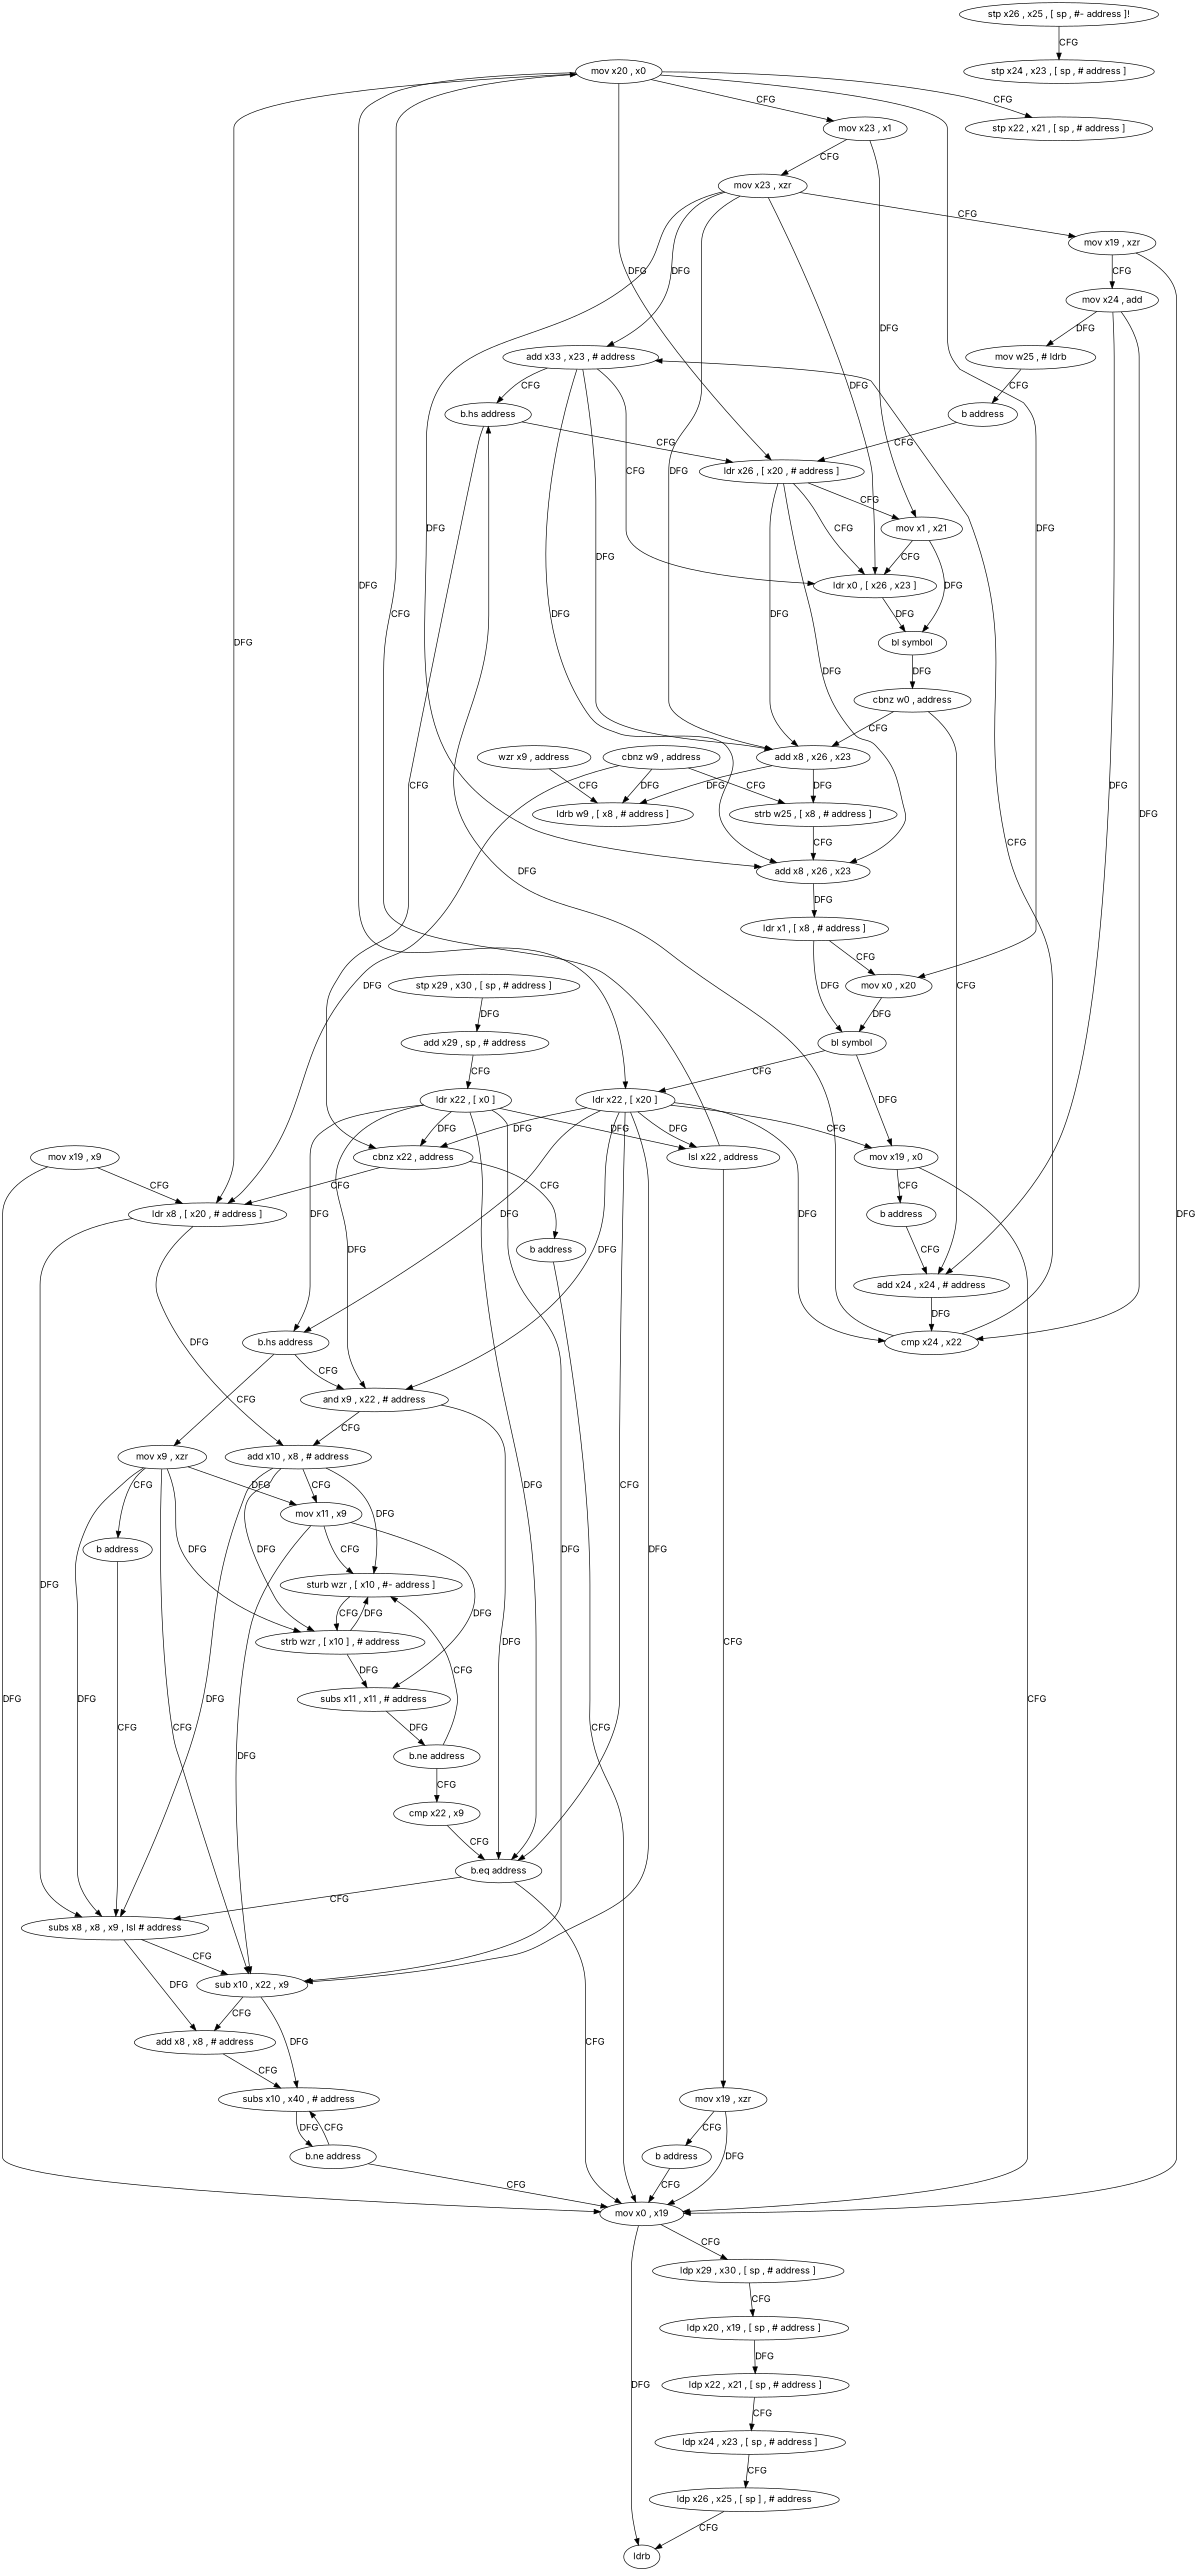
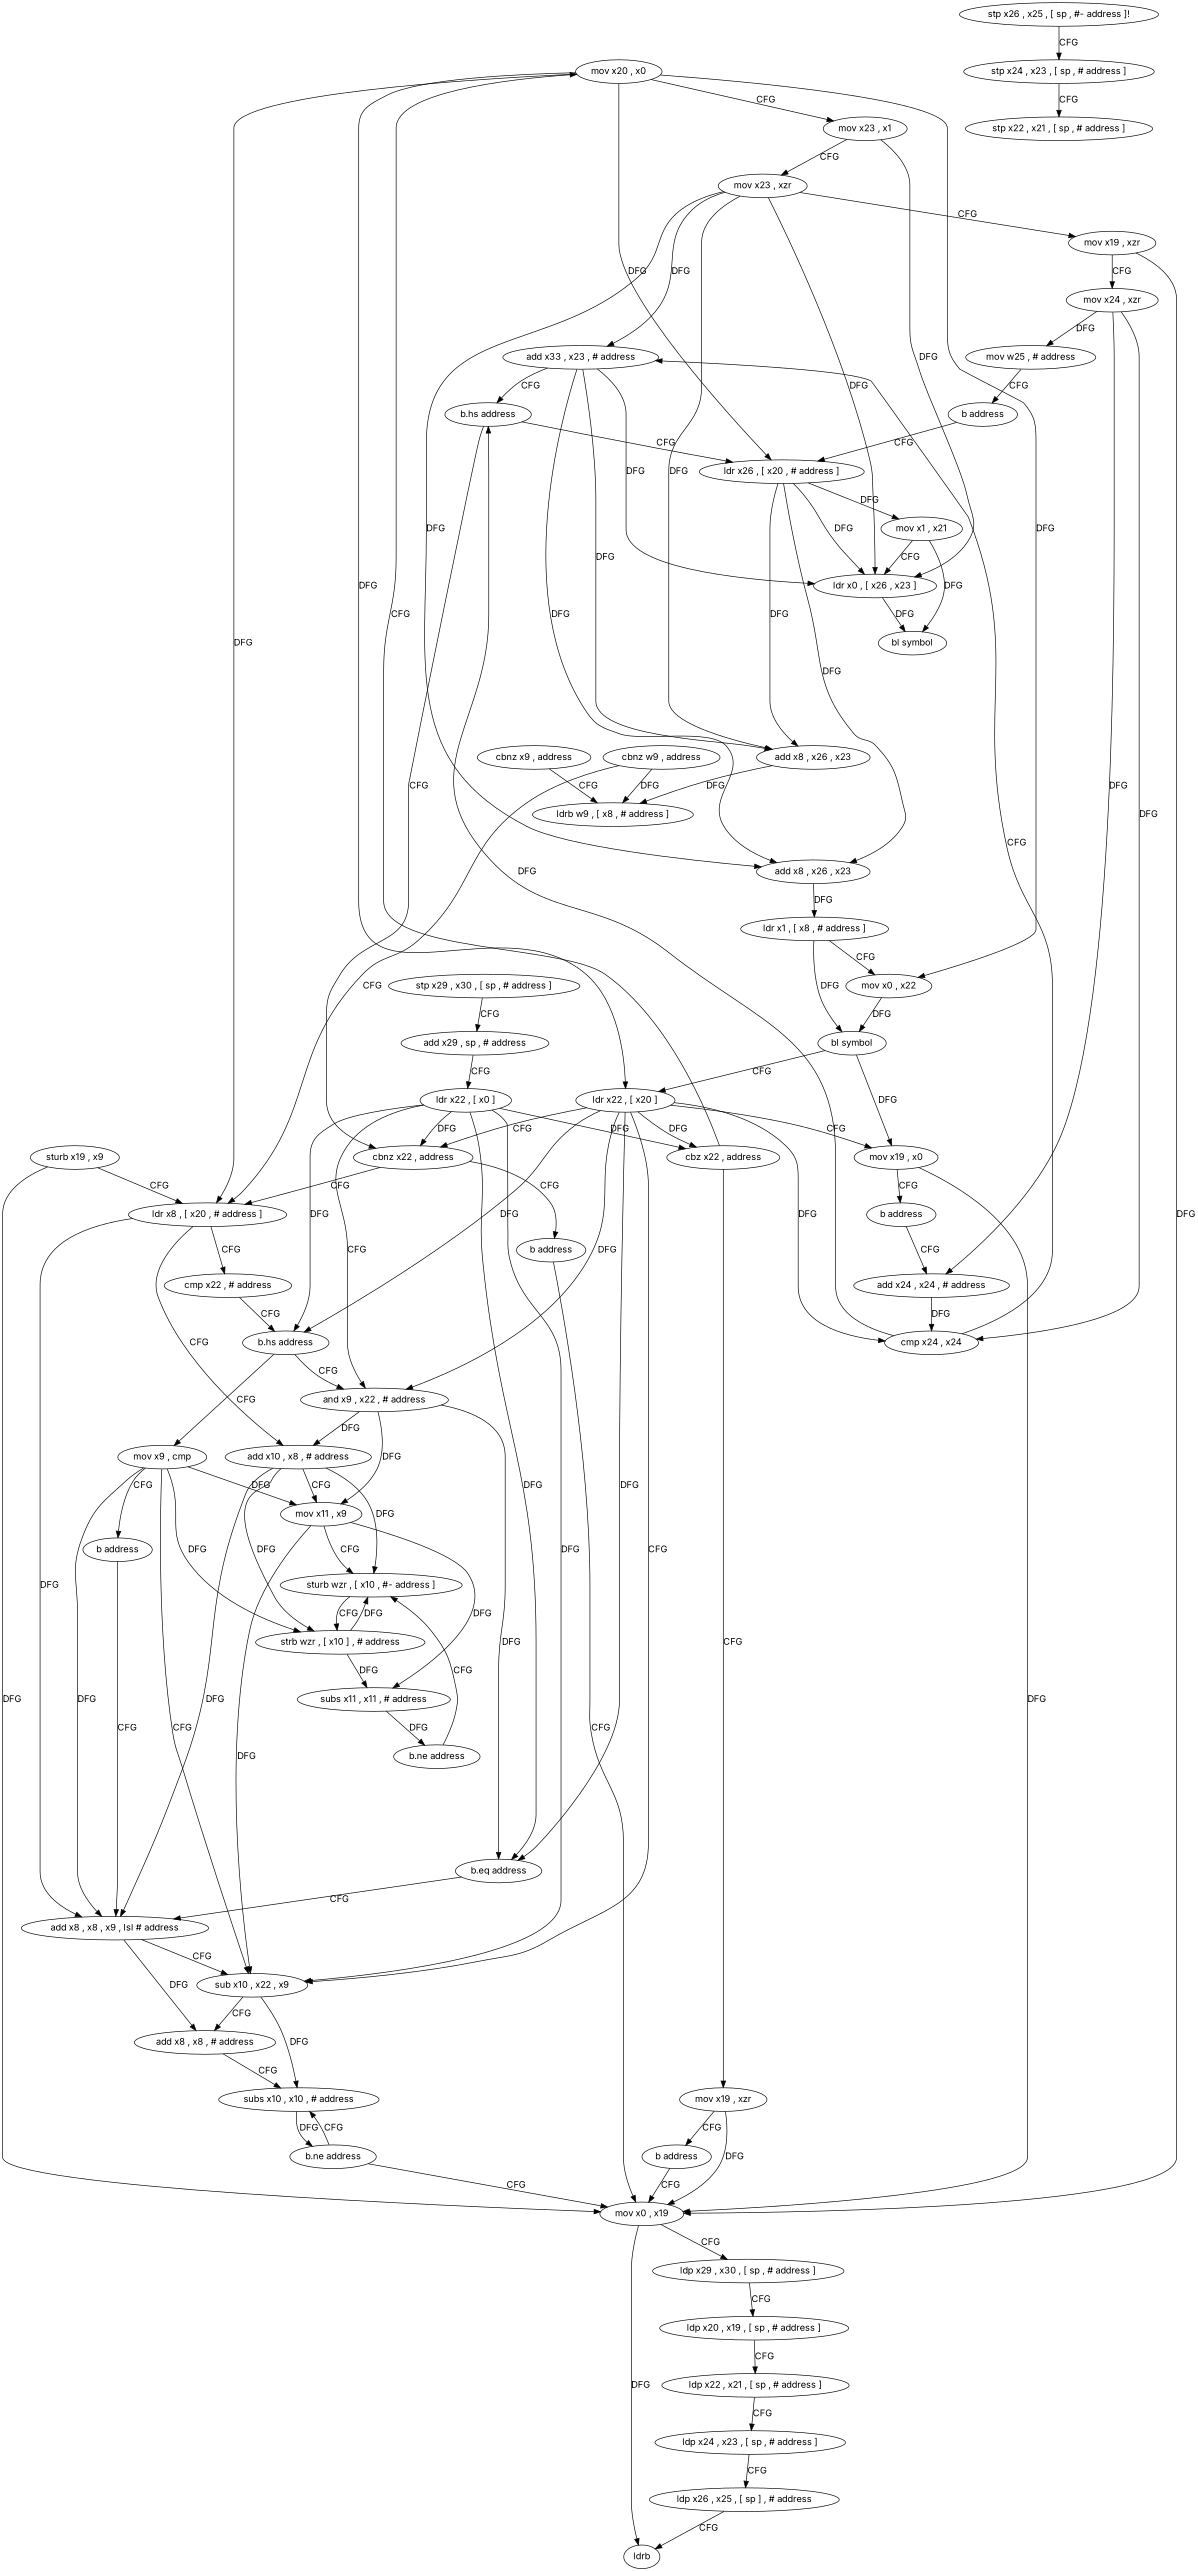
(846, 80) -> (1059, 97)
(1112, 300) -> (1112, 300)
(880, 328) -> (919, 370)
(1031, 357) -> (1031, 357)
(636, 472) -> (636, 472)
(870, 500) -> (870, 500)
(844, 529) -> (844, 529)
(912, 700) -> none
(534, 757) -> (534, 757)
(813, 815) -> none
(372, 986) -> (372, 986)
(889, 986) -> (889, 986)
(490, 1015) -> (490, 1015)
(523, 1129) -> (523, 1129)
(75, 1158) -> (75, 1158)
(723, 1158) -> (723, 1158)
(357, 1250) -> (357, 1250)
none -> (228, 1286)
(199, 1343) -> (199, 1343)
(932, 1343) -> (932, 1343)
(351, 1429) -> (351, 1429)
(162, 1457) -> (162, 1457)
none -> (380, 1462)
(630, 1486) -> (630, 1486)
(658, 1550) -> (658, 1550)
(1037, 1700) -> (1037, 1700)
(437, 1814) -> none
(115, 1928) -> (115, 1928)
(585, 2034) -> none
(299, 2100) -> (299, 2100)
(765, 2357) -> (765, 2357)
